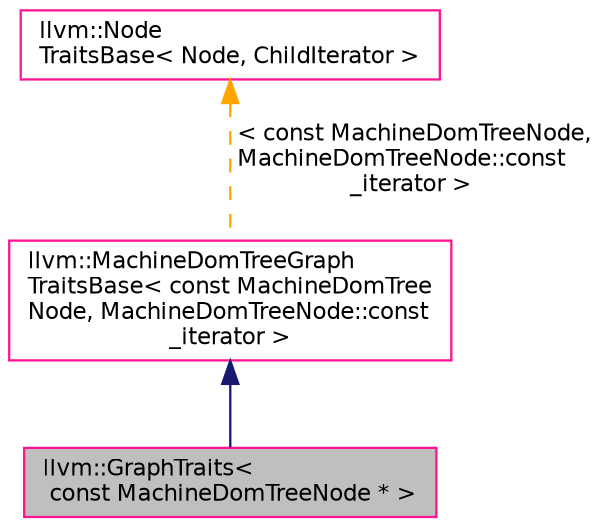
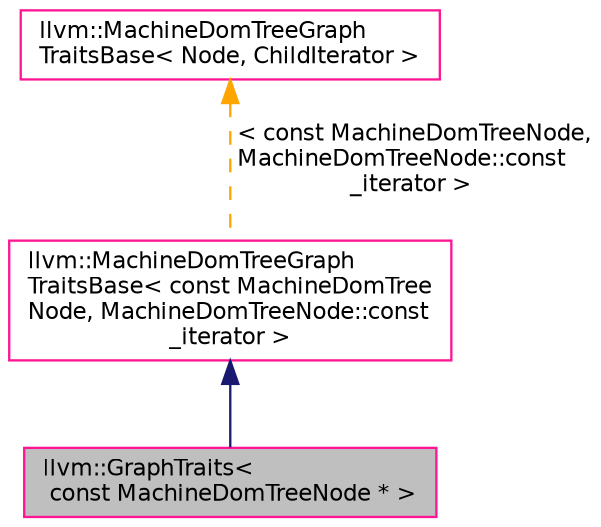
(230, 45) -> (230, 45)
